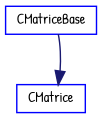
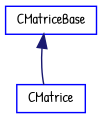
(60, 53) -> (42, 67)
